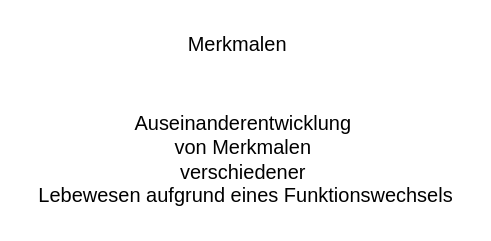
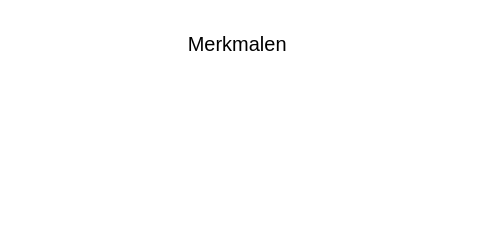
(245, 159) -> none
